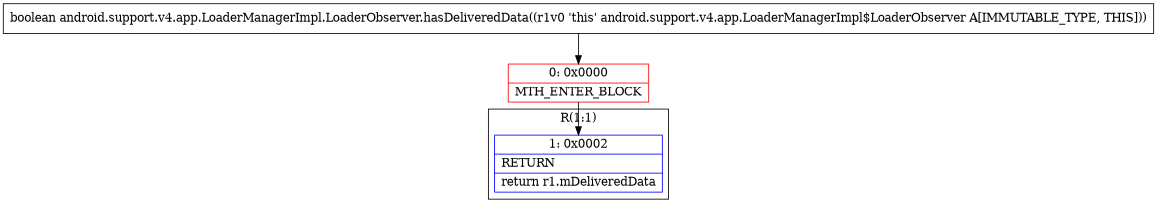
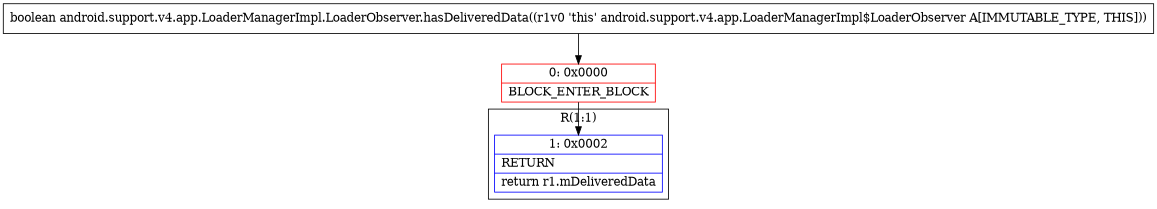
(578, 92) -> (578, 92)
